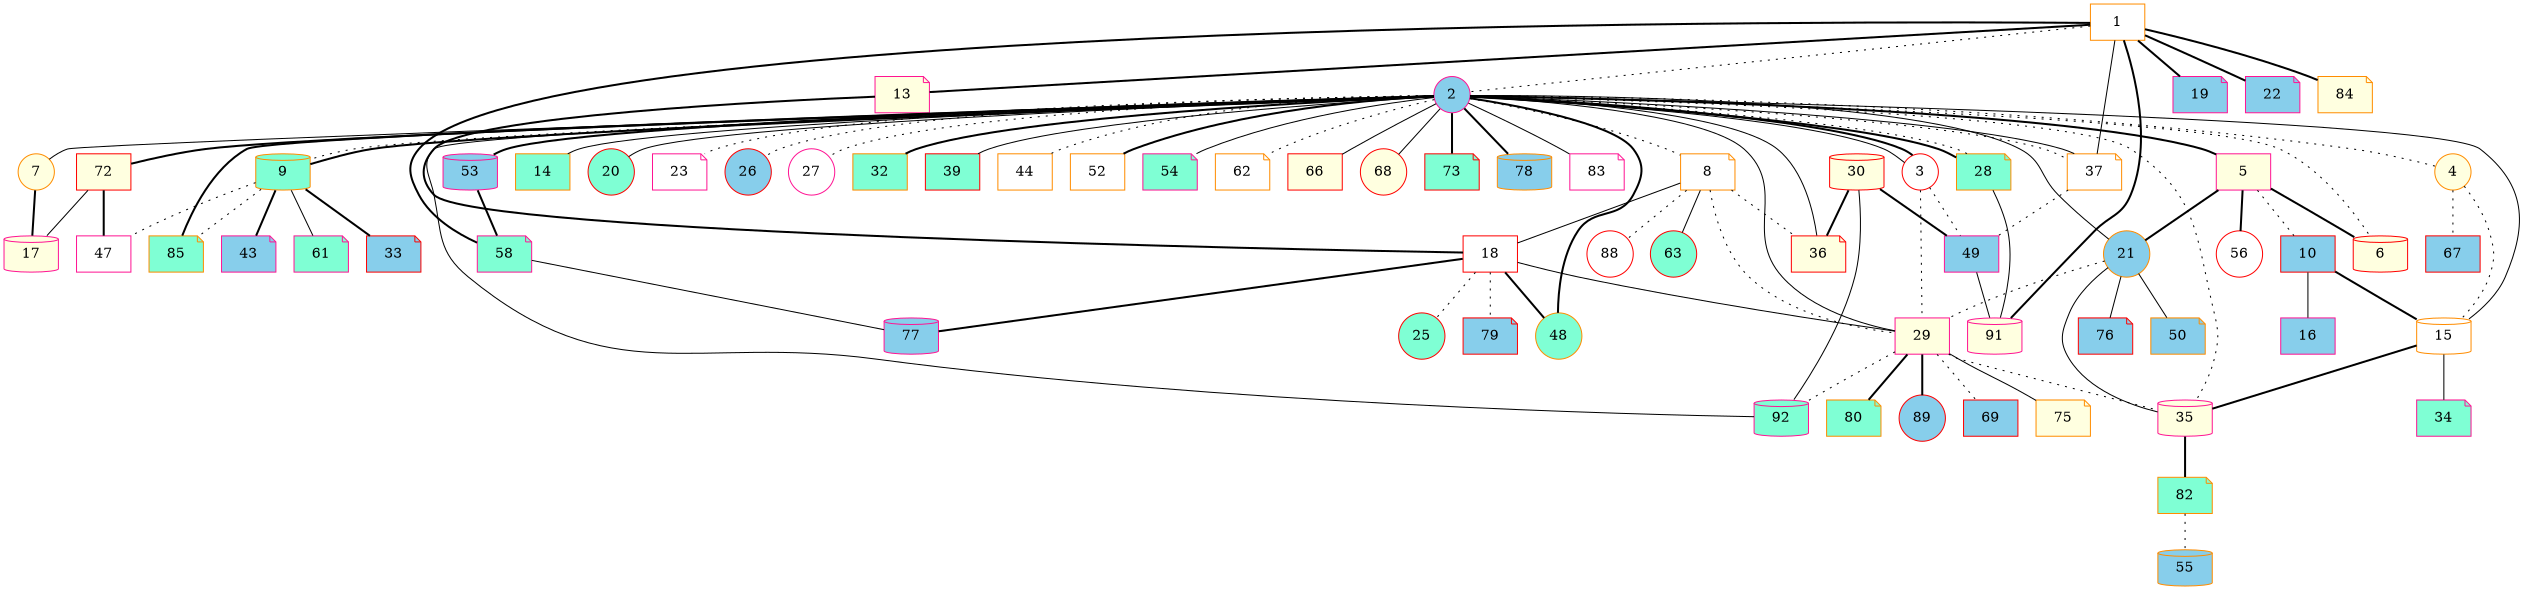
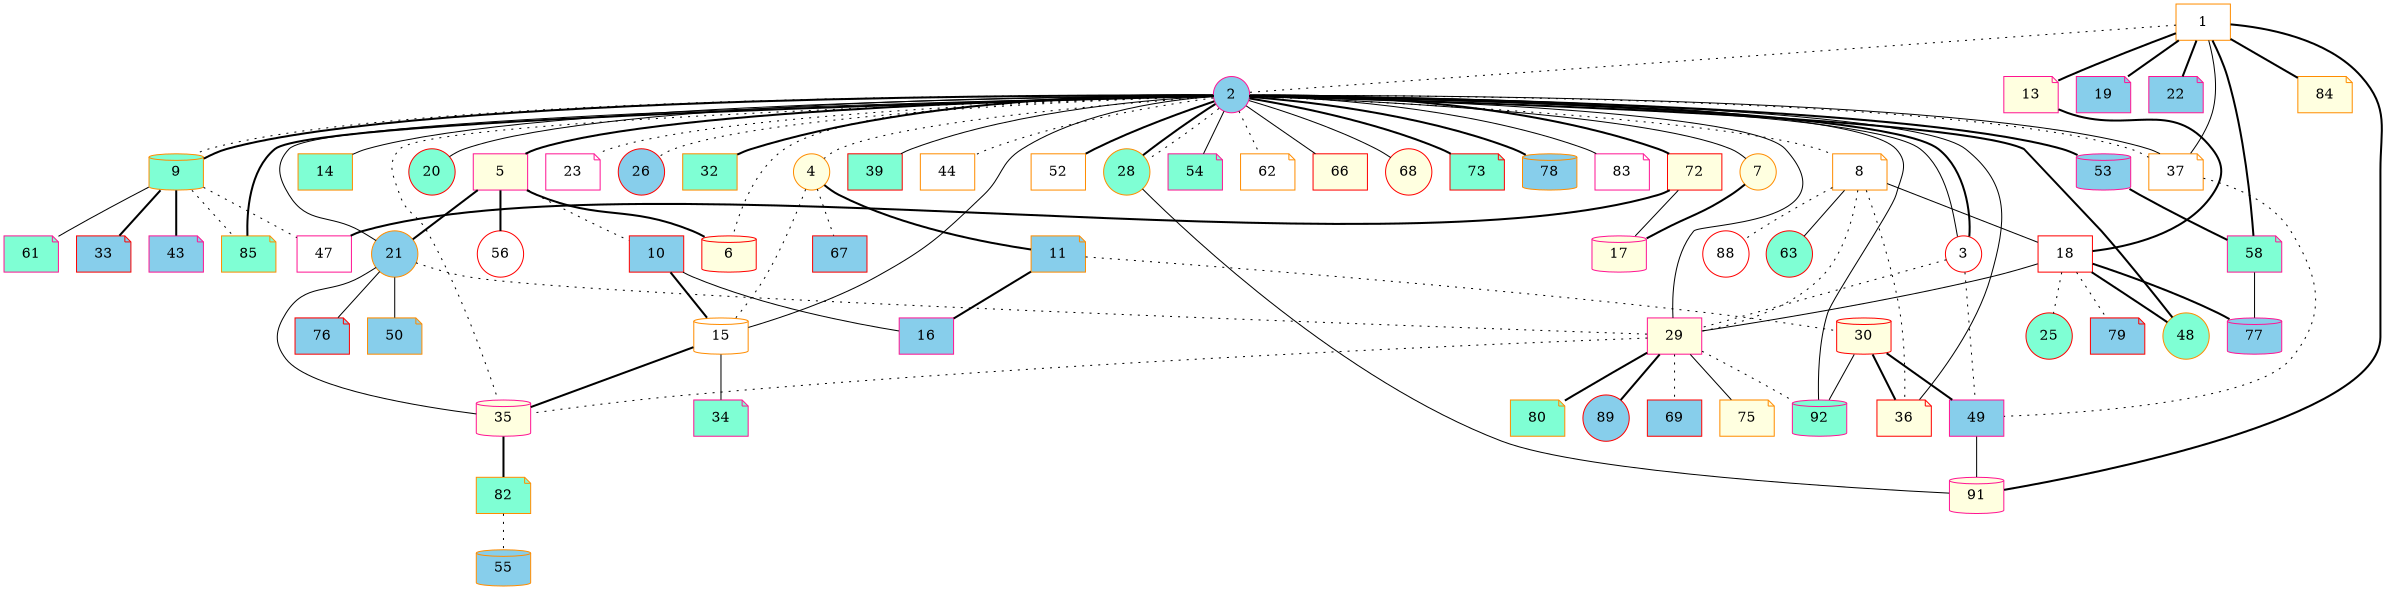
(812, 172) -> none
(1984, 172) -> (1127, 172)
none -> (1058, 254)
